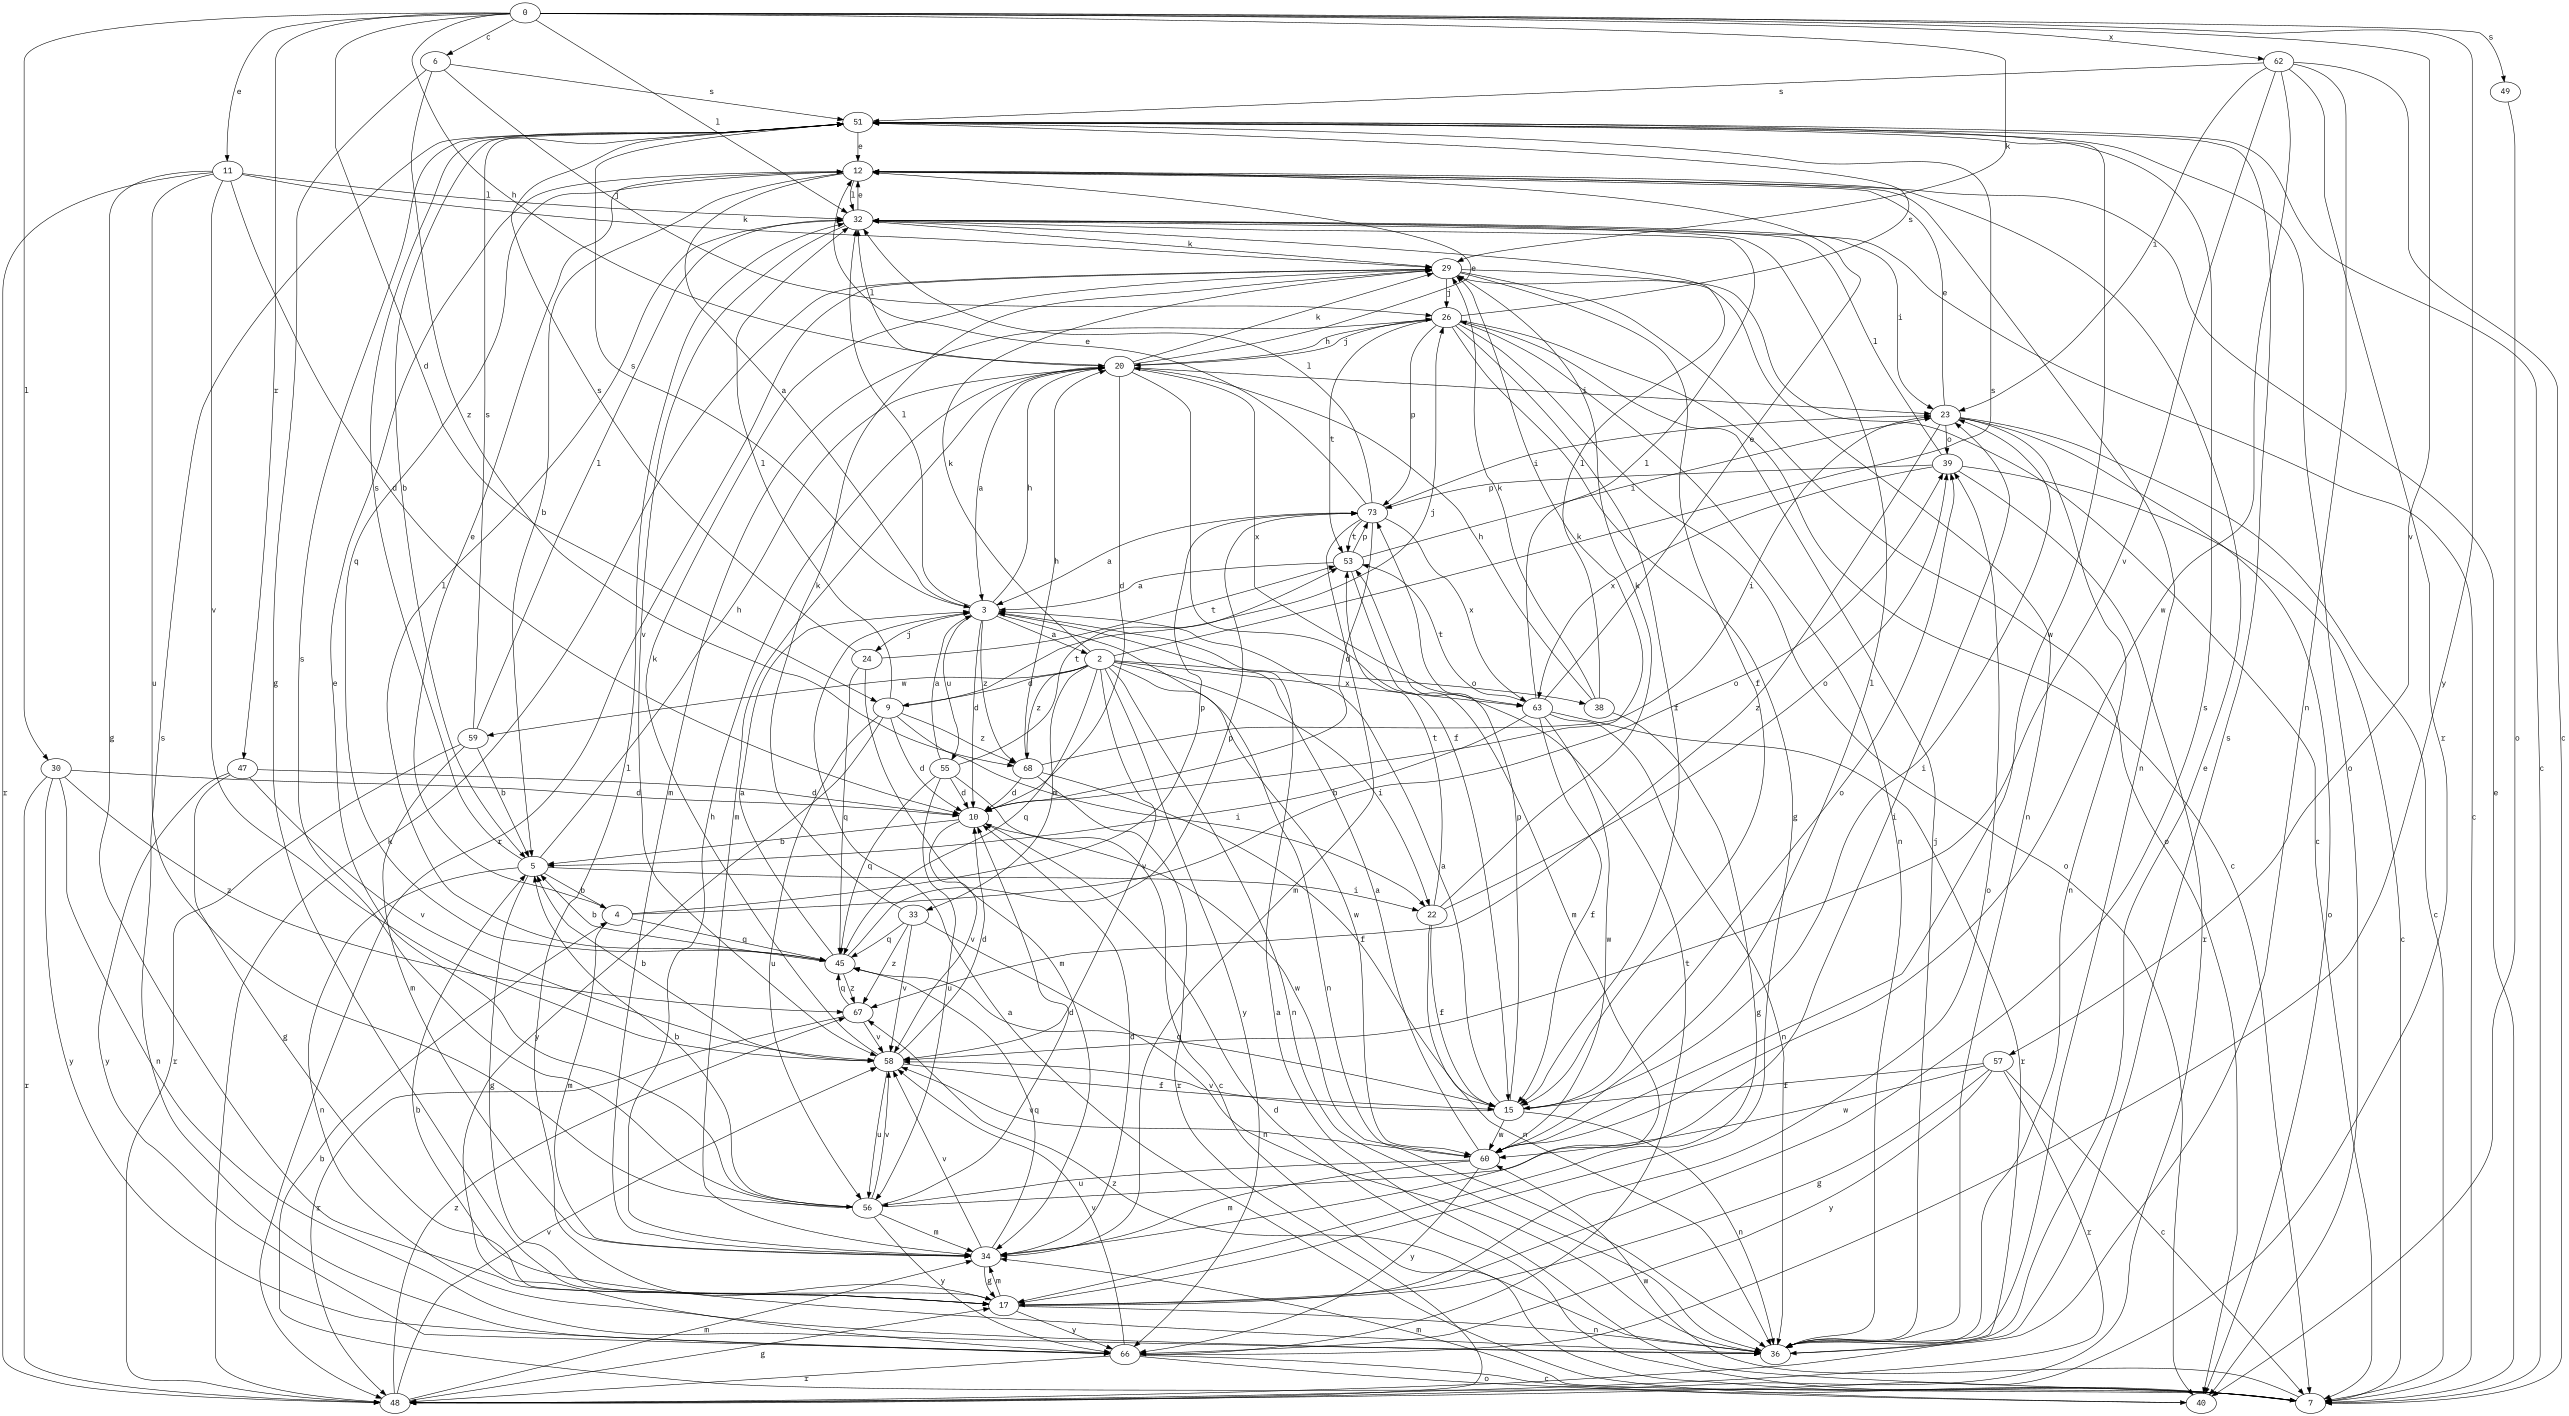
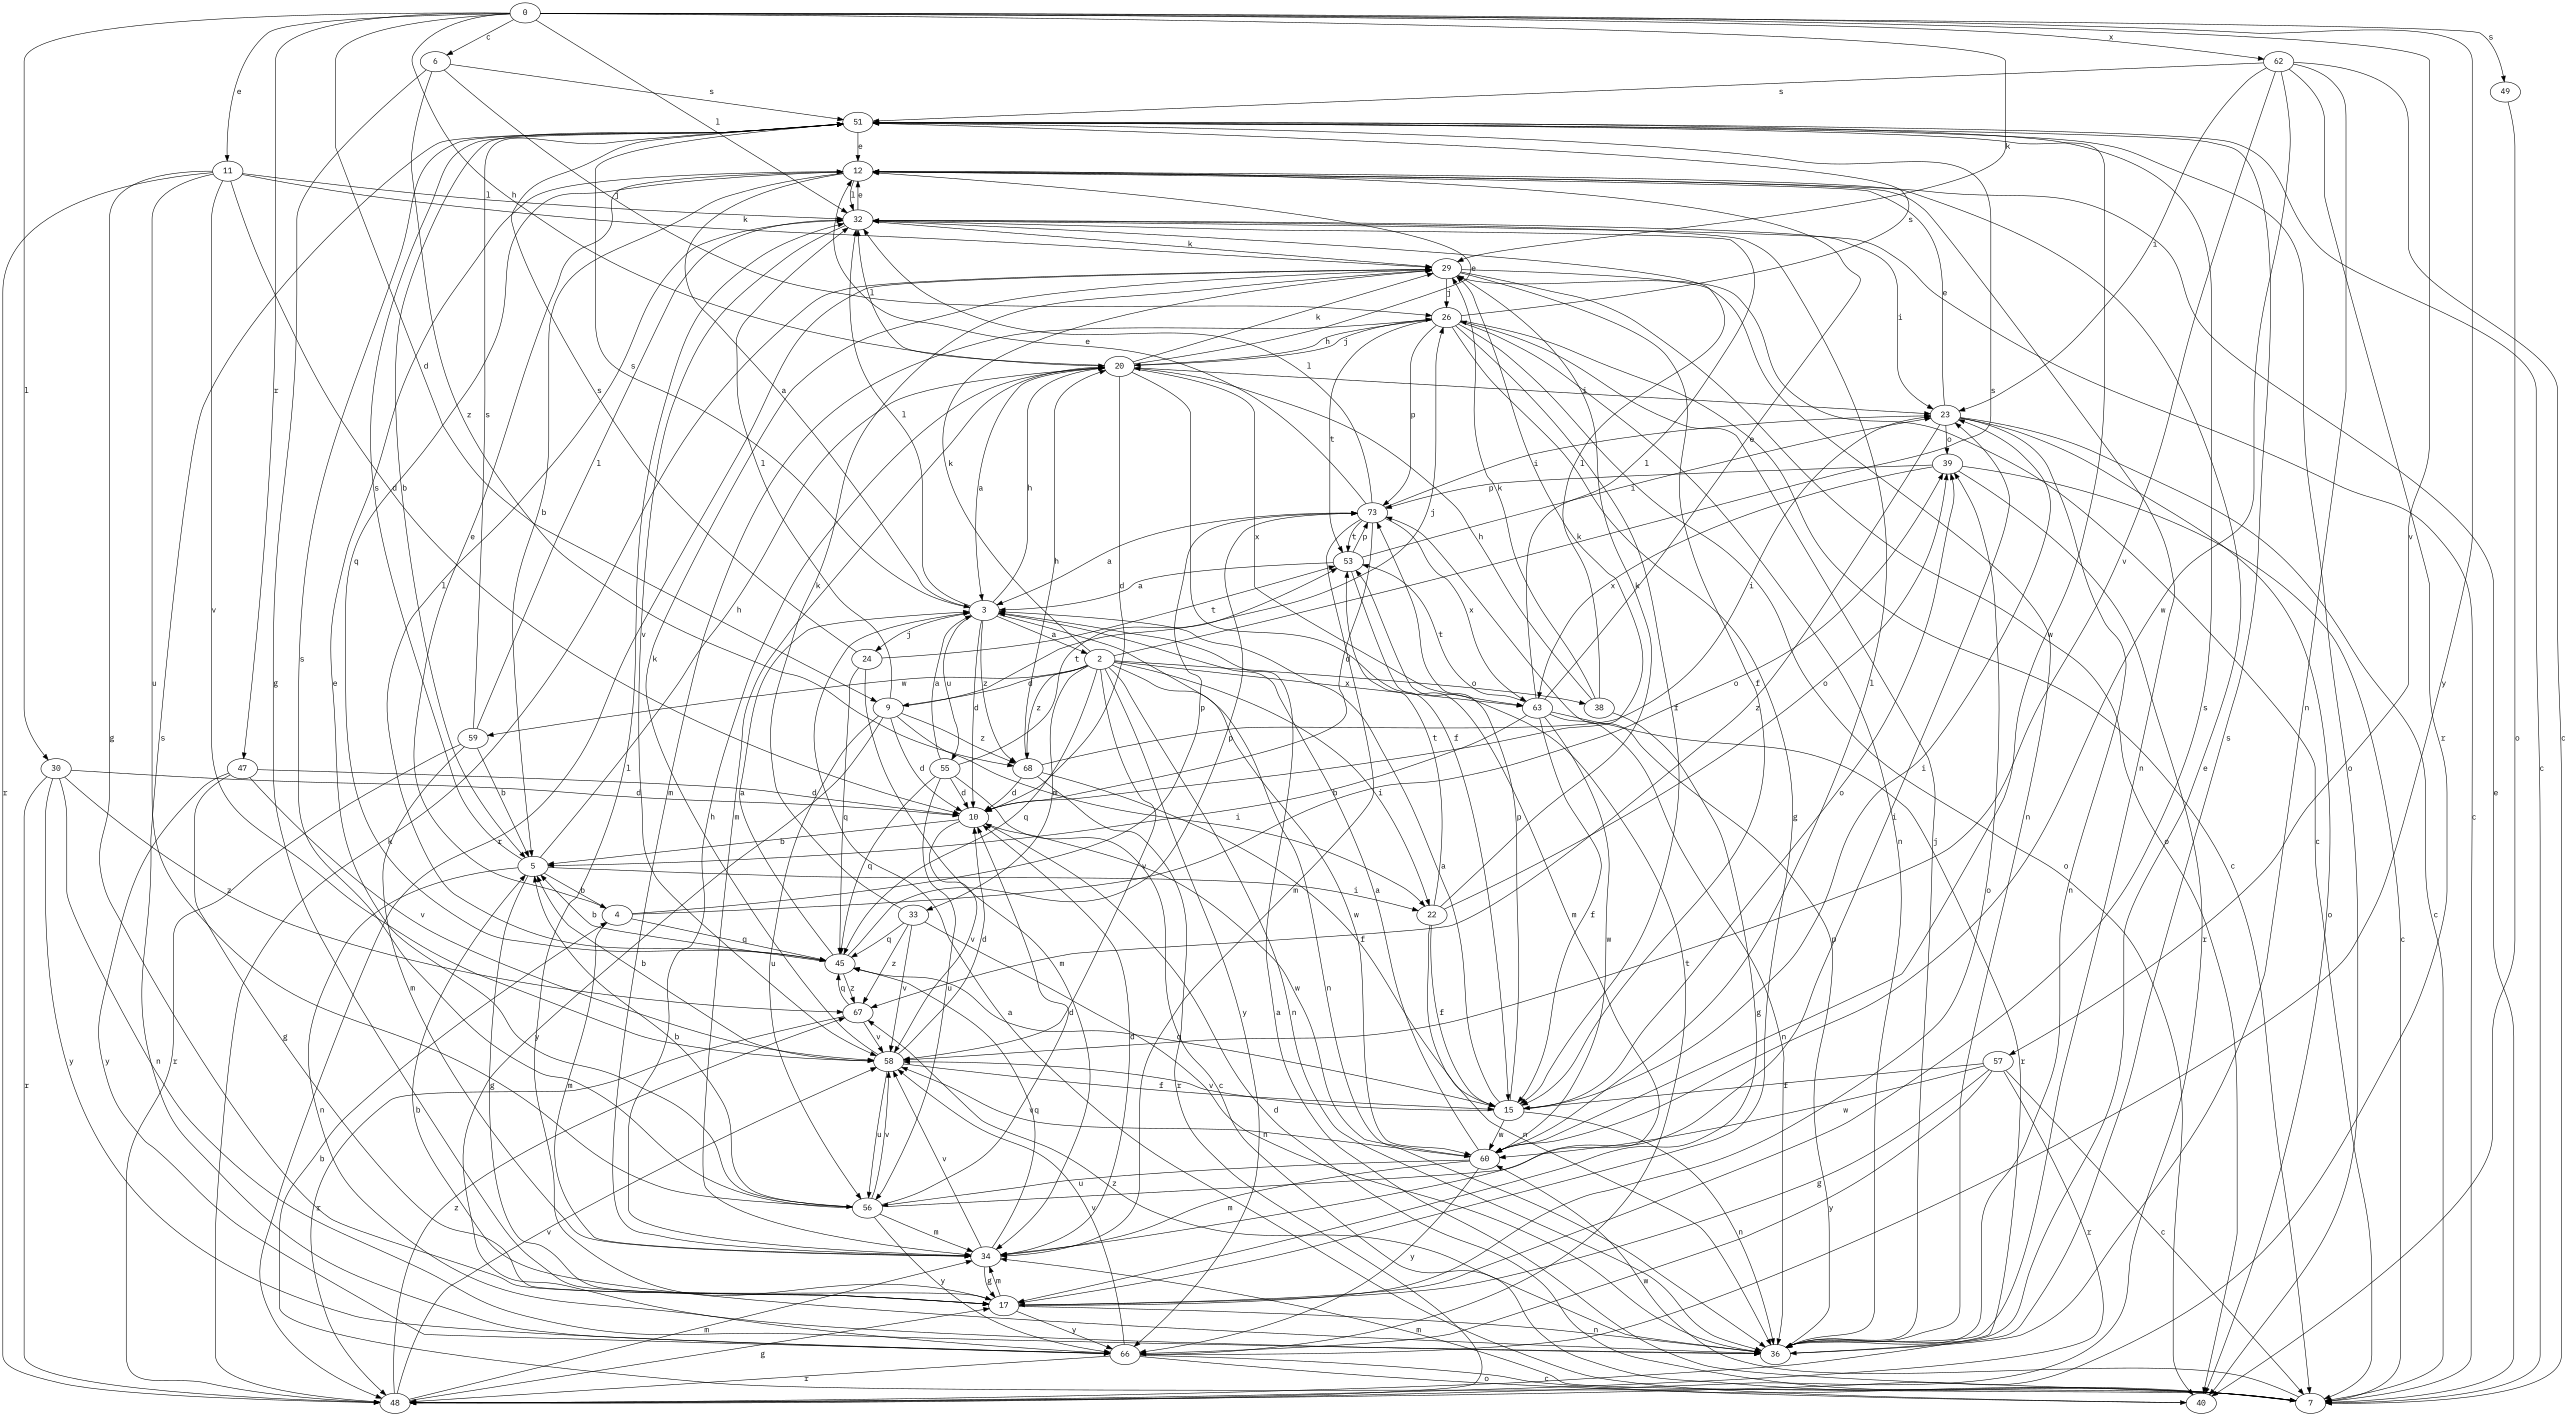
(1470, 225) -> none
none -> (1777, 861)
